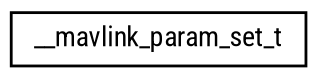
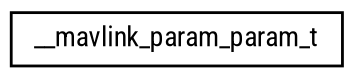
(159, 39) -> (177, 39)
